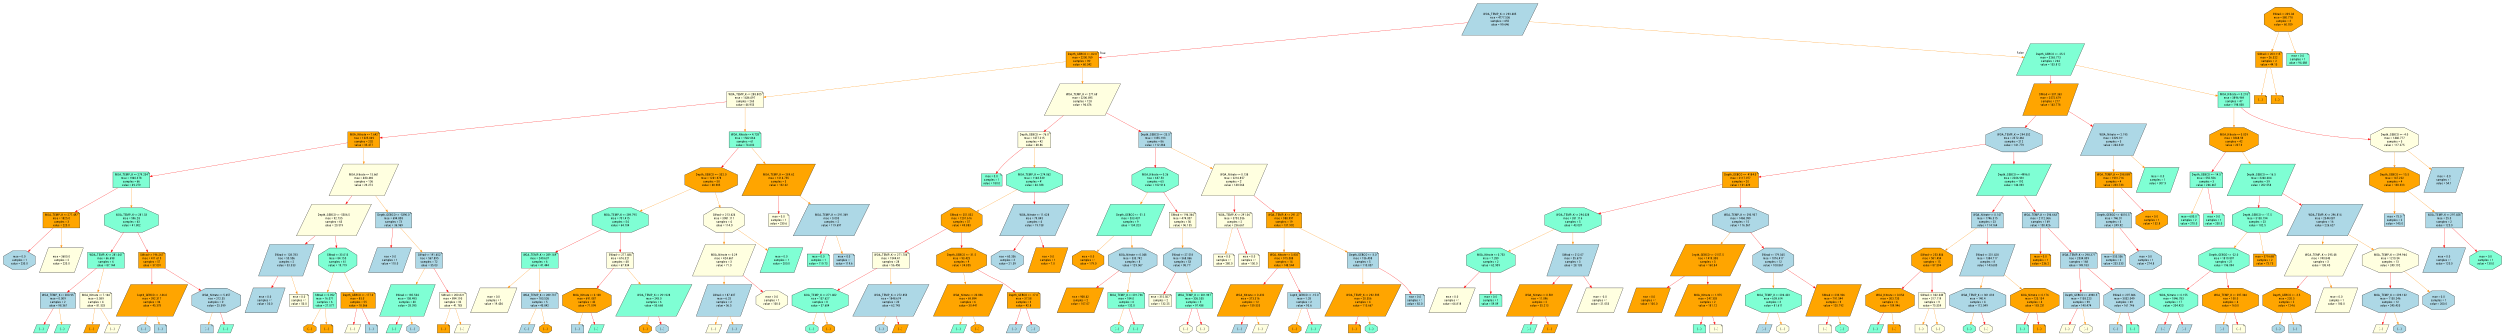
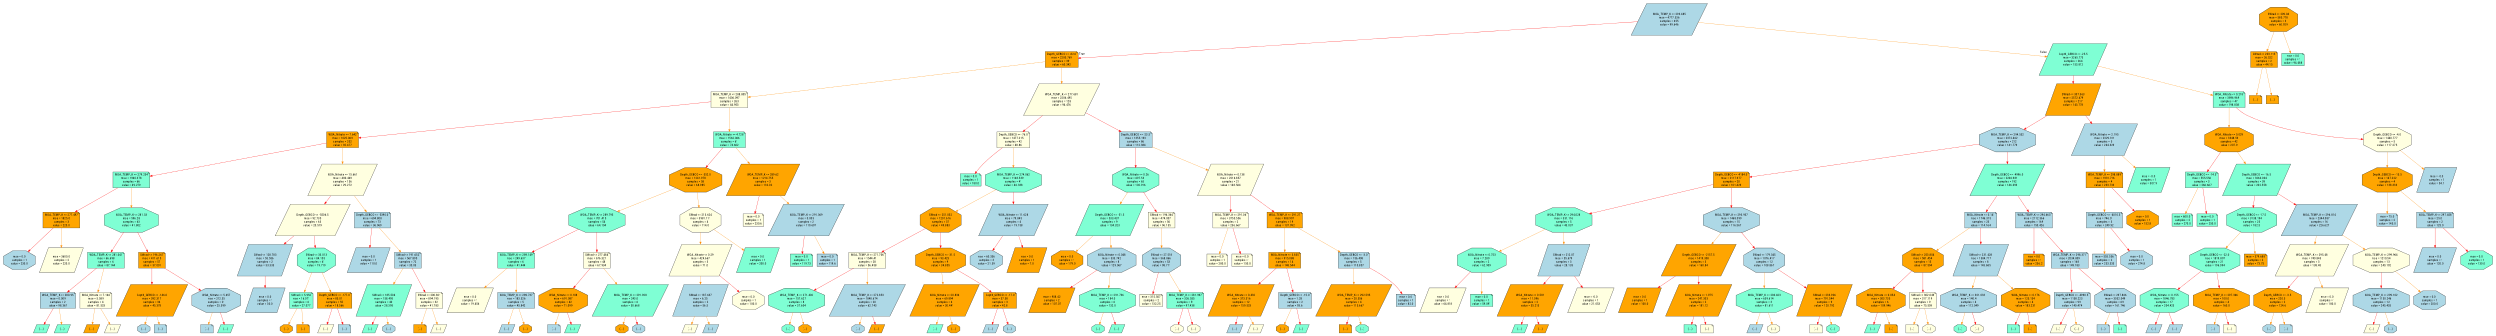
(1491, 282) -> (1482, 282)
(299, 300) -> none
(1126, 300) -> (1107, 300)
